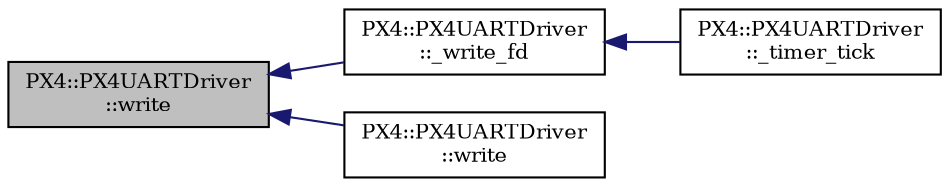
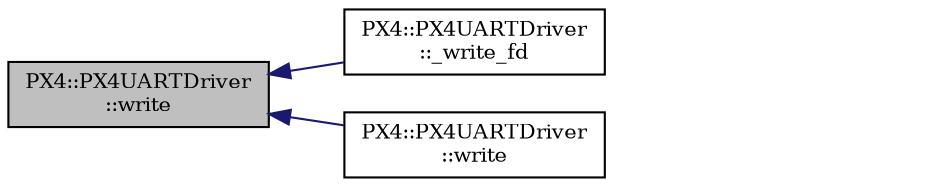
(811, 42) -> none
